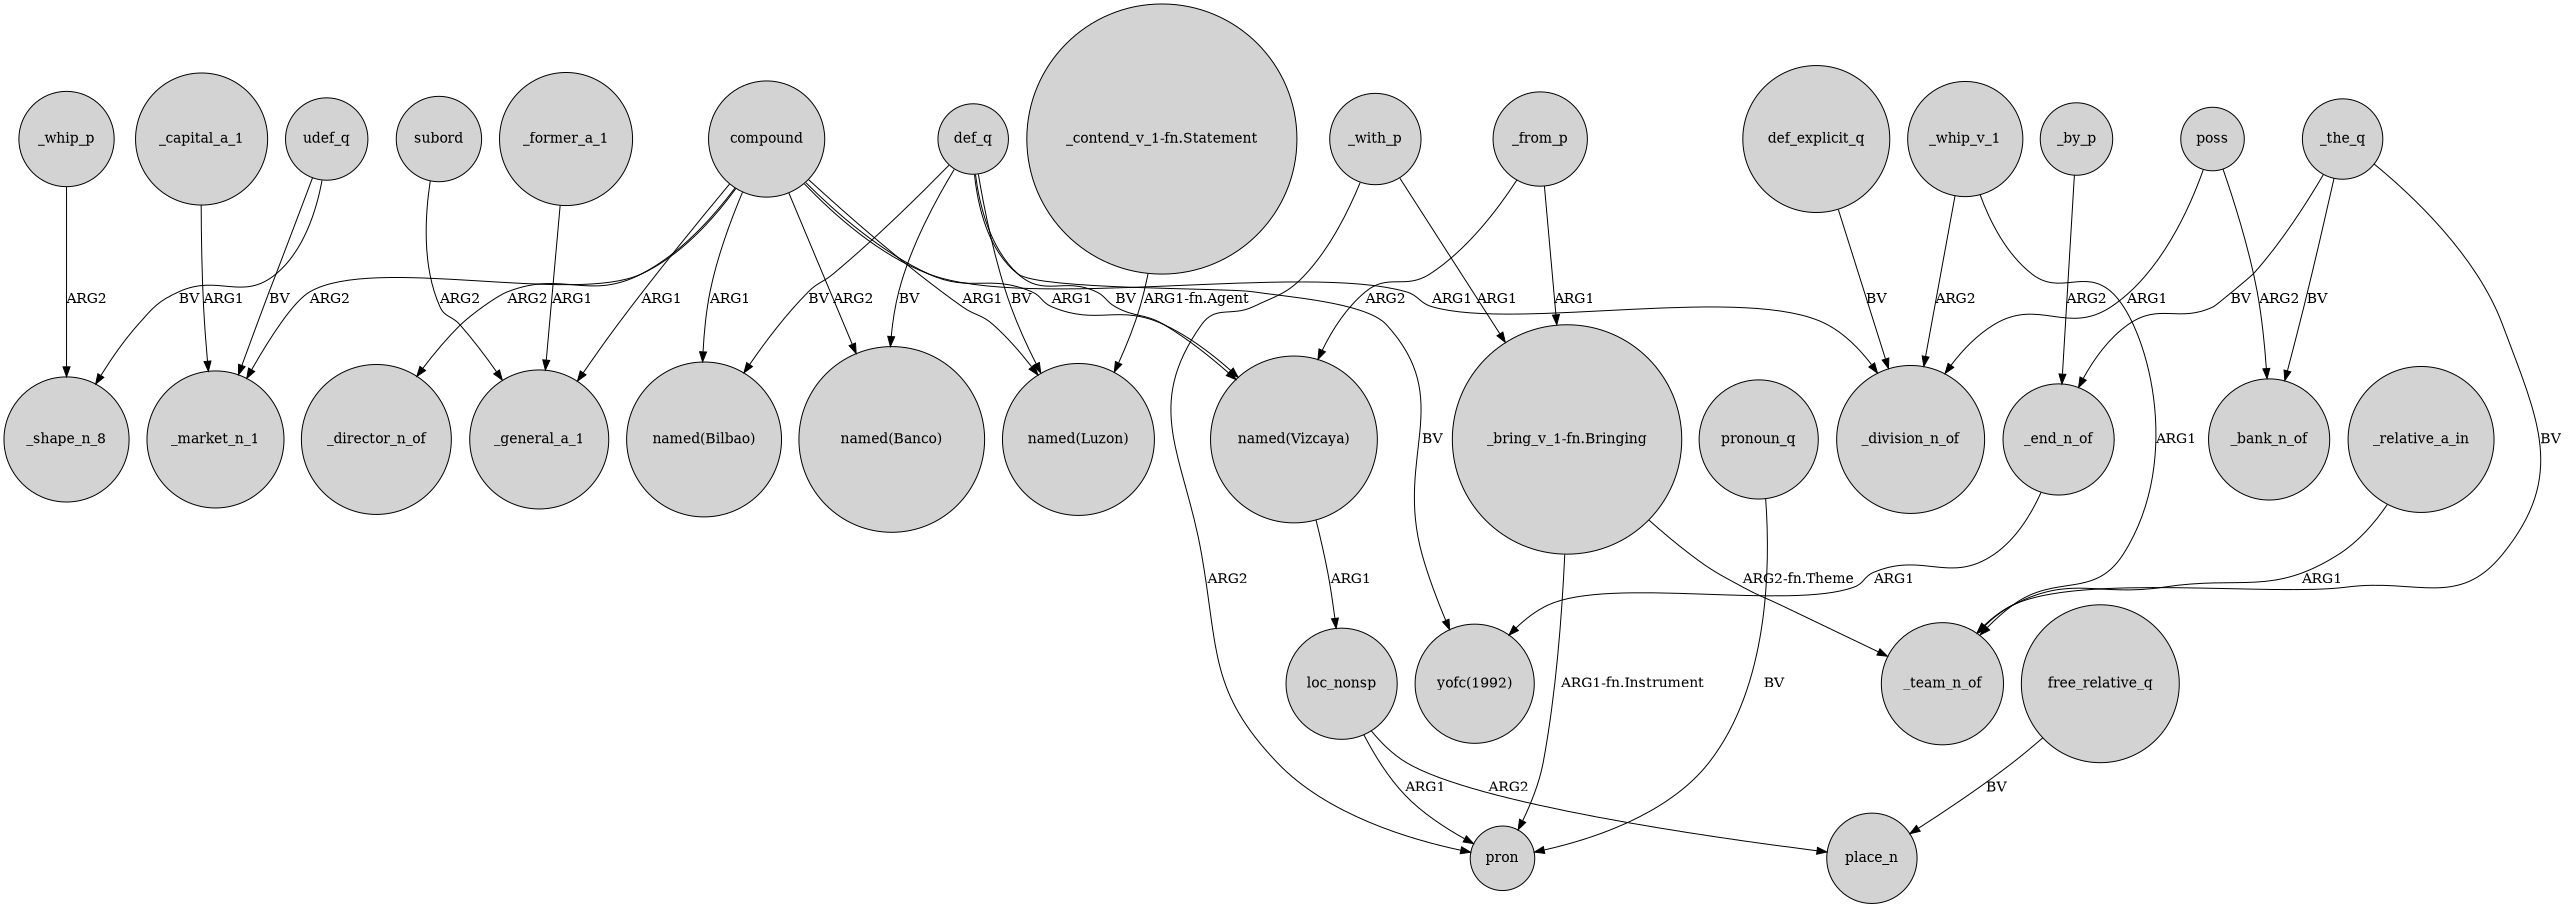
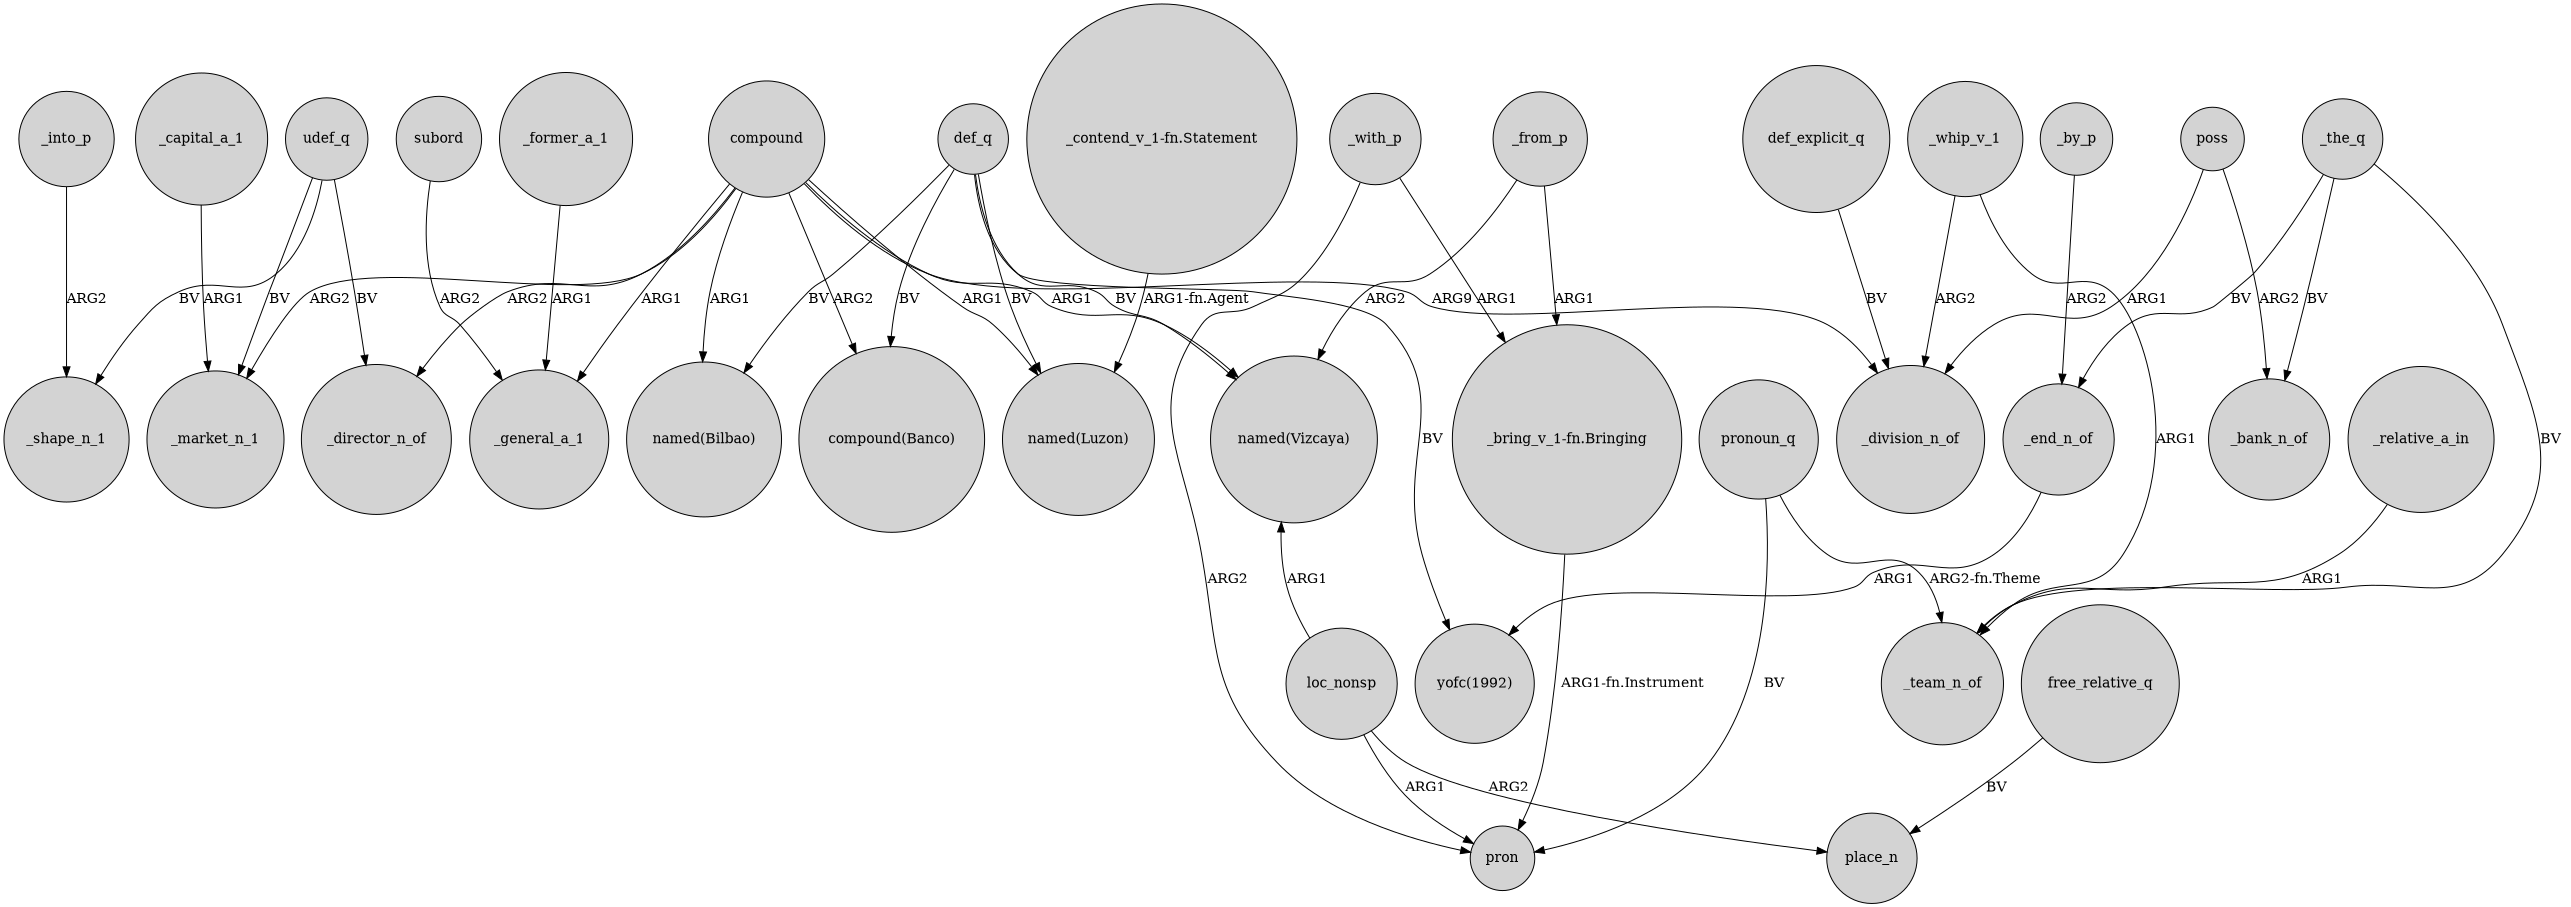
(67, 139) -> (67, 139)
none -> (350, 267)
(1452, 299) -> (1452, 299)
(67, 439) -> (67, 439)
(892, 439) -> (892, 439)
(1327, 569) -> (1287, 587)
(1746, 589) -> (1858, 563)
